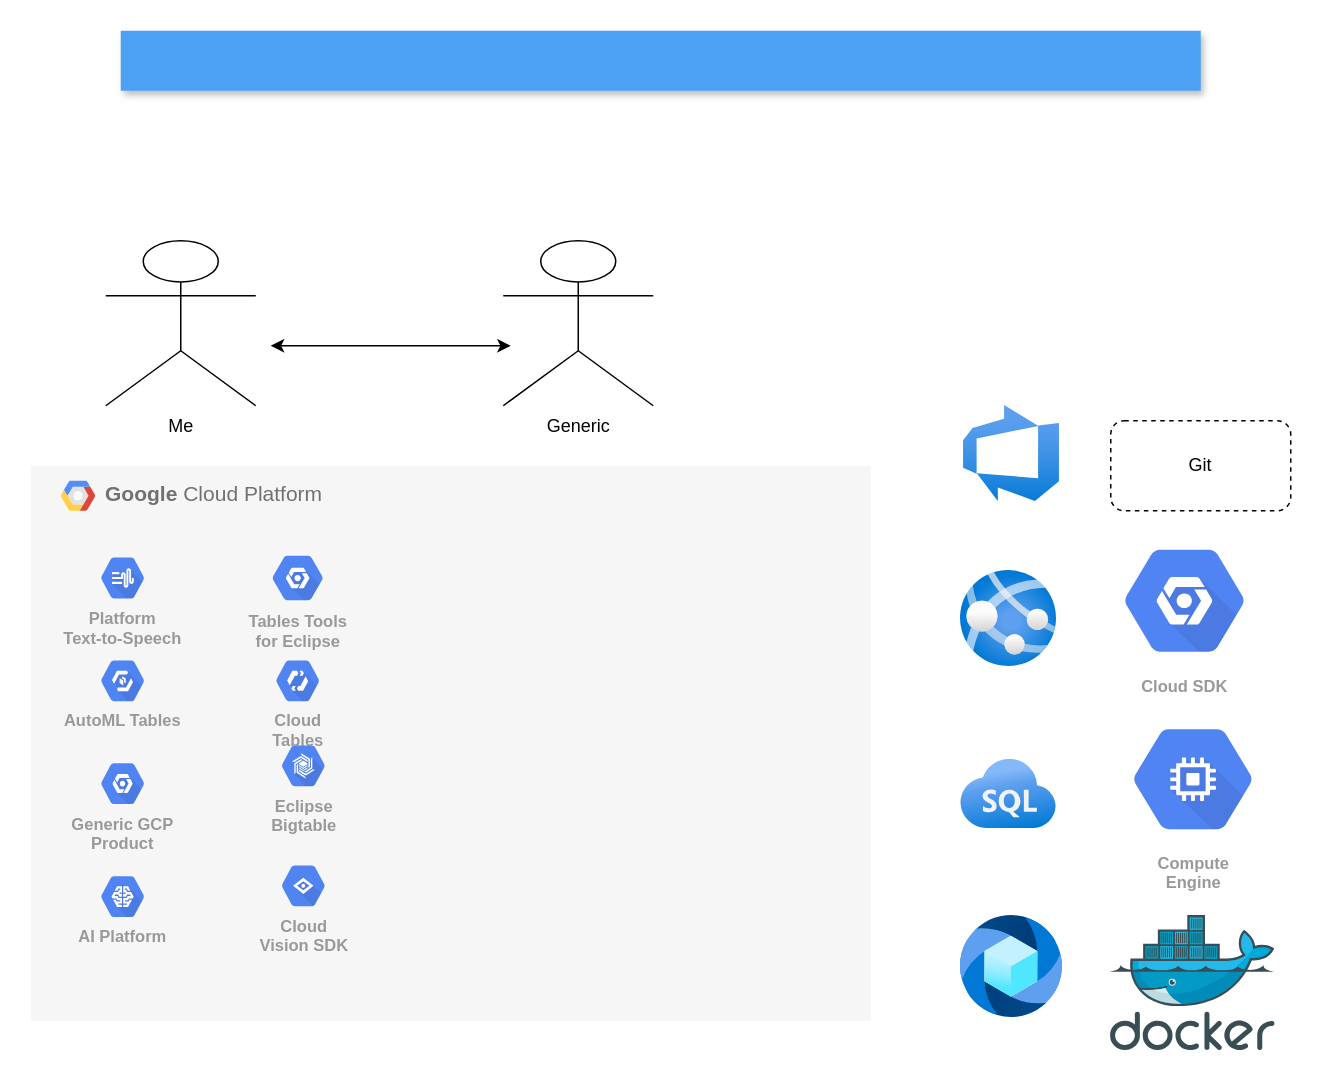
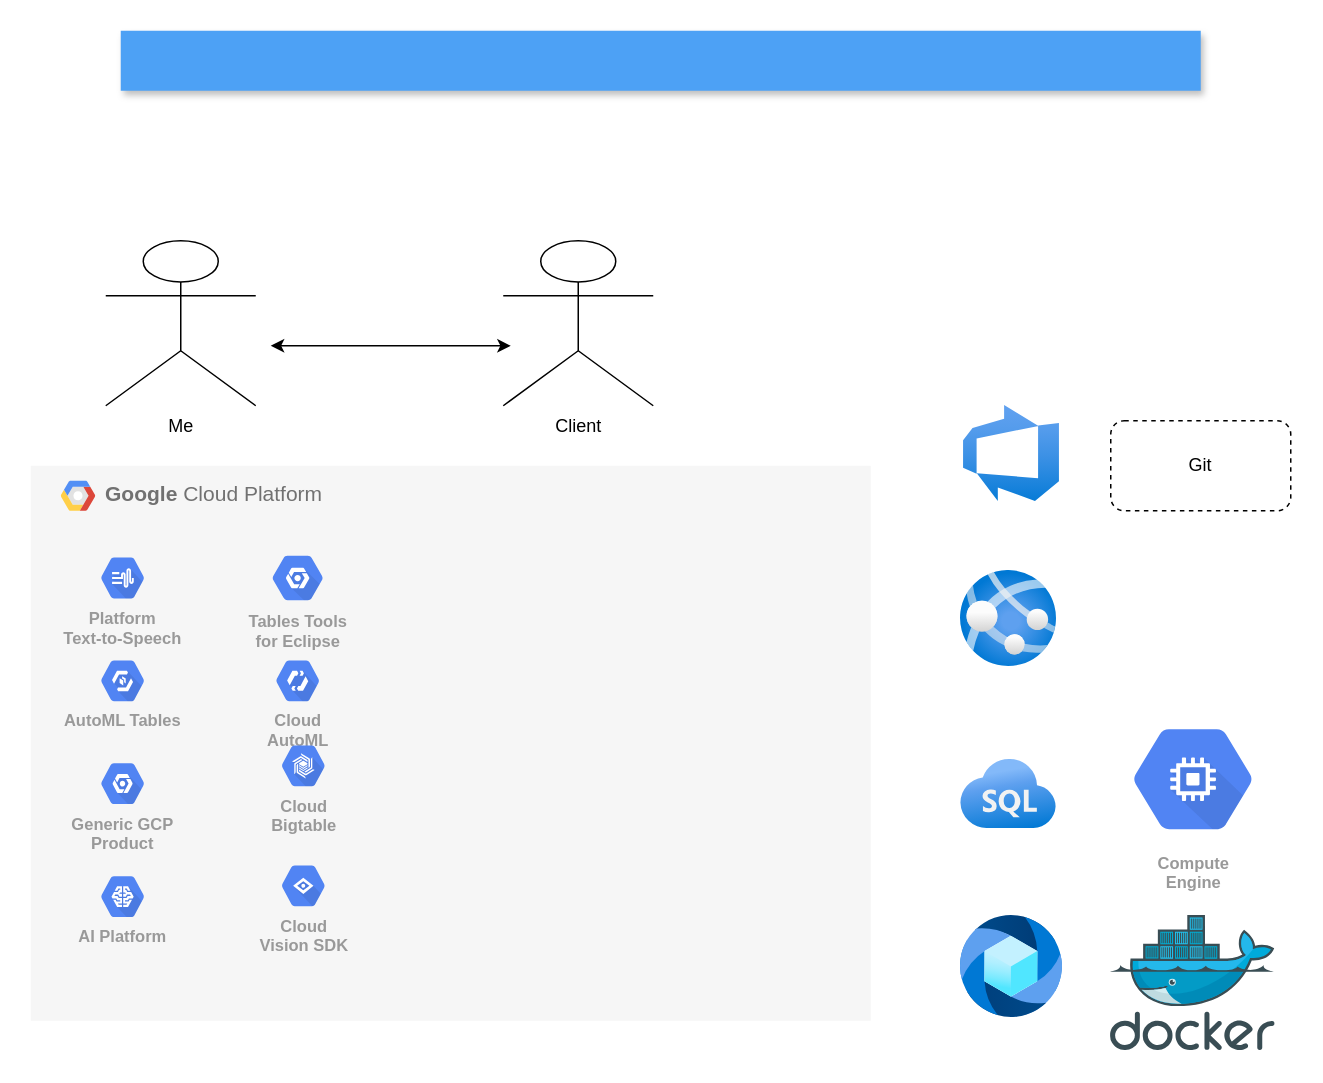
(579, 427) -> (579, 427)
(1185, 601) -> none
(299, 732) -> (299, 732)
(305, 817) -> (305, 817)
